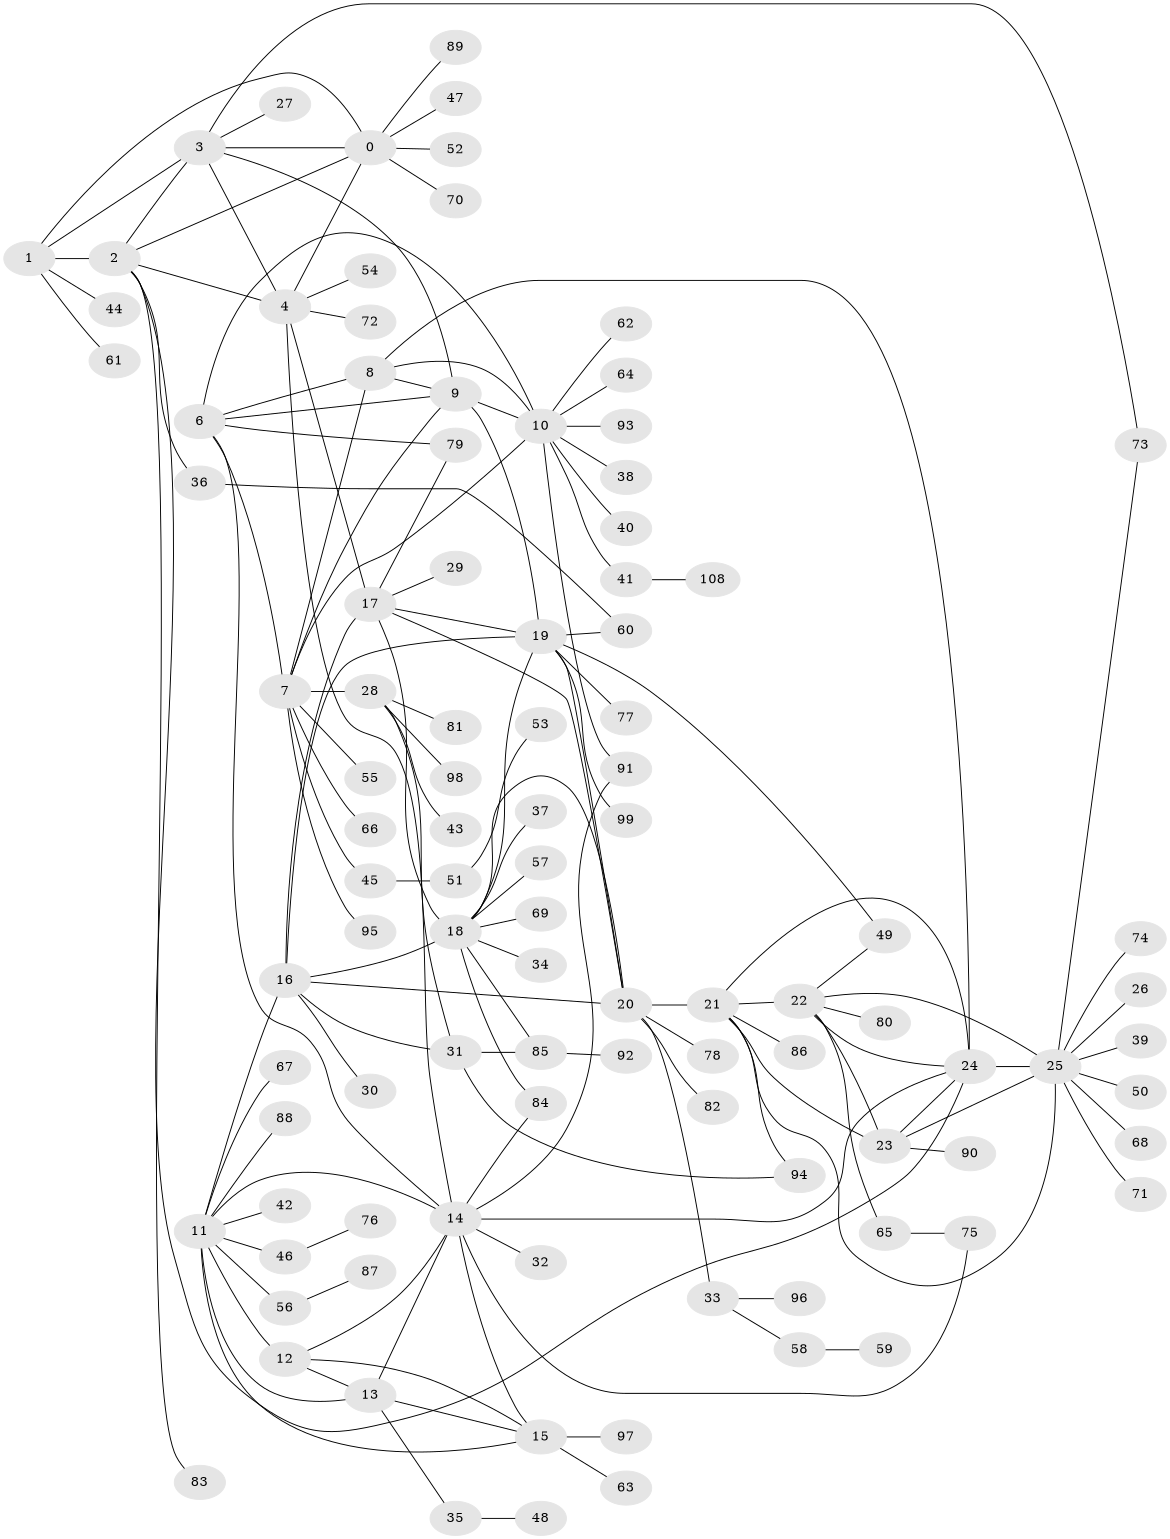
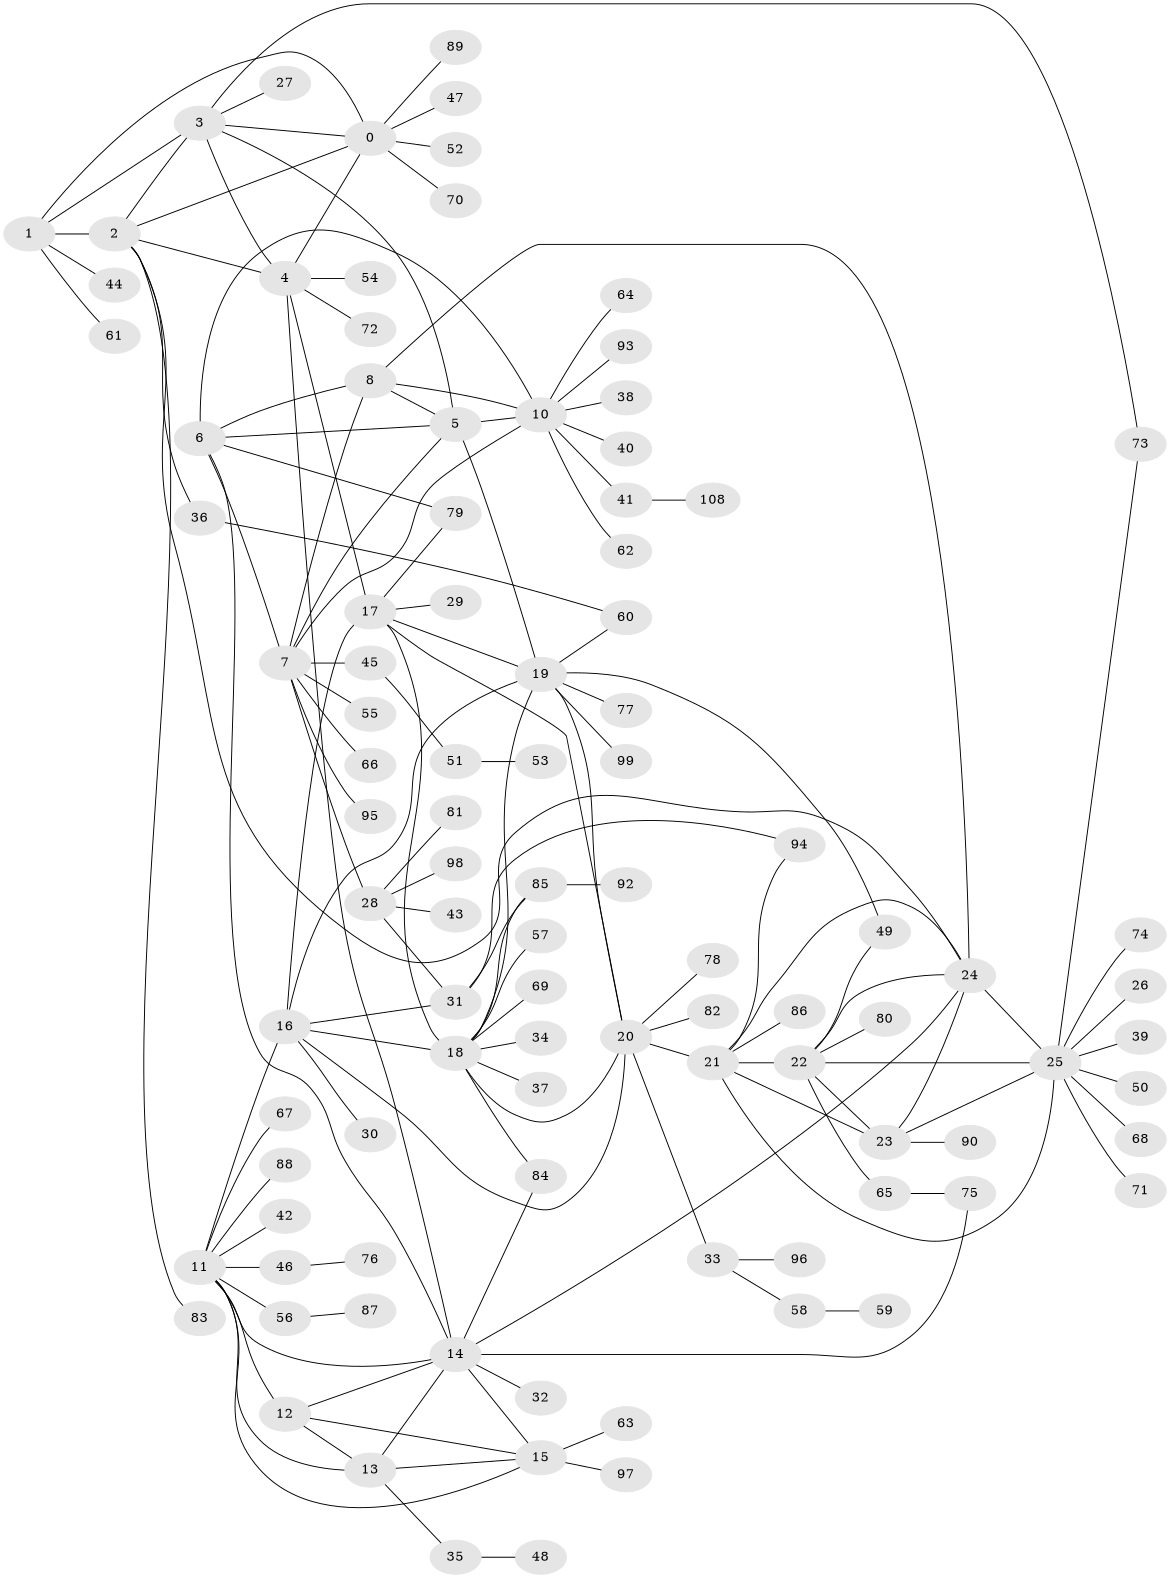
(456, 394) -> (456, 424)
(626, 769) -> none
